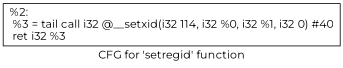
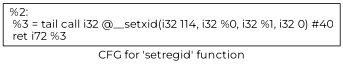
(38, 36) -> (38, 36)
